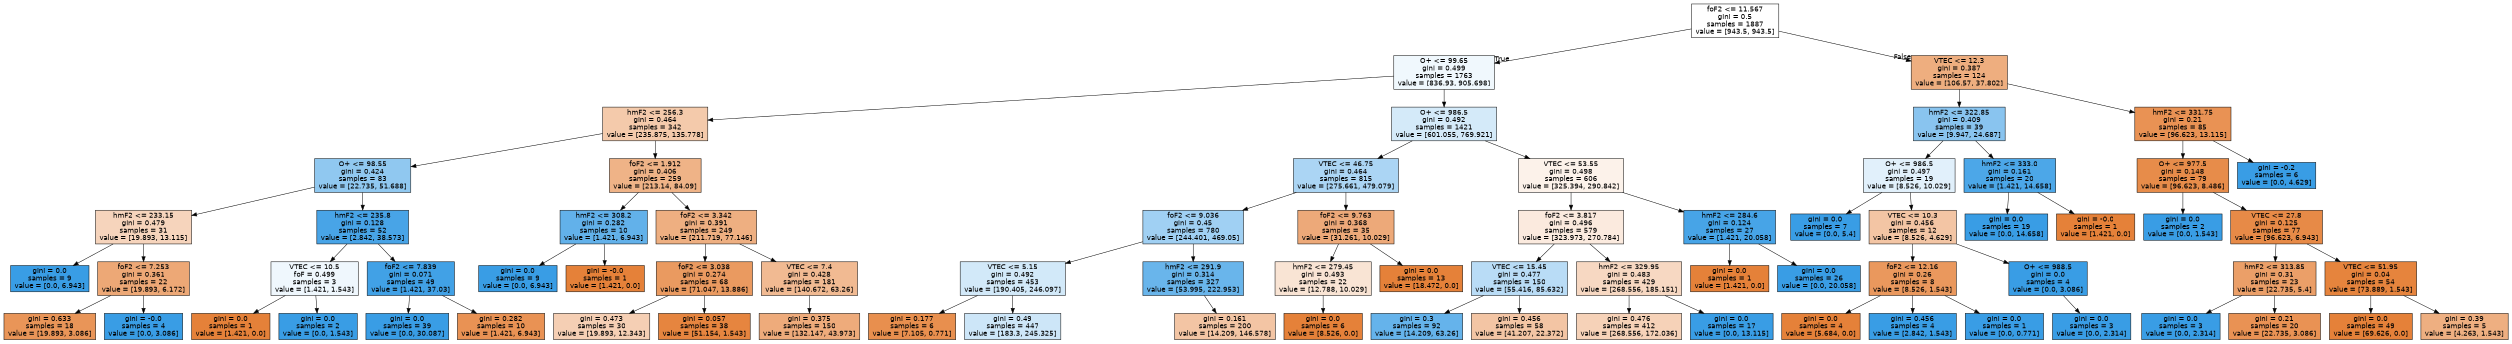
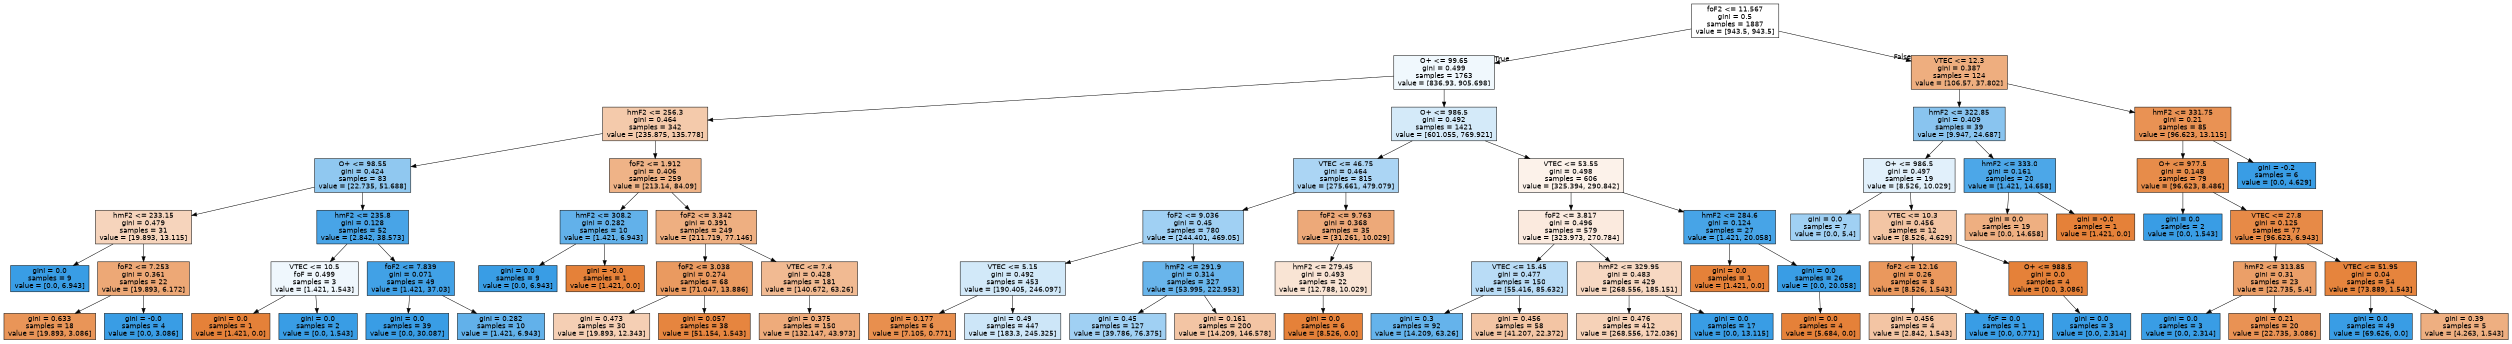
(1825, 227) -> (1825, 227)
(2006, 227) -> (2006, 227)
(1421, 279) -> none
(2048, 279) -> (2048, 279)
(1865, 303) -> (1820, 300)
(501, 327) -> (501, 327)
none -> (1118, 327)
(1913, 327) -> (1913, 327)
(2004, 327) -> (2004, 327)
(2371, 327) -> (2371, 327)
